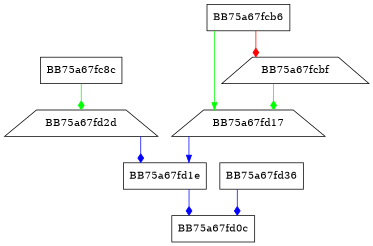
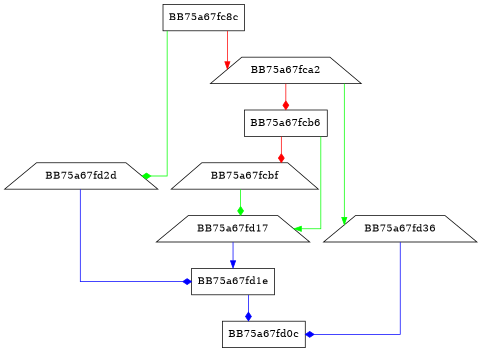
none -> (286, 70)
(262, 176) -> (400, 229)
